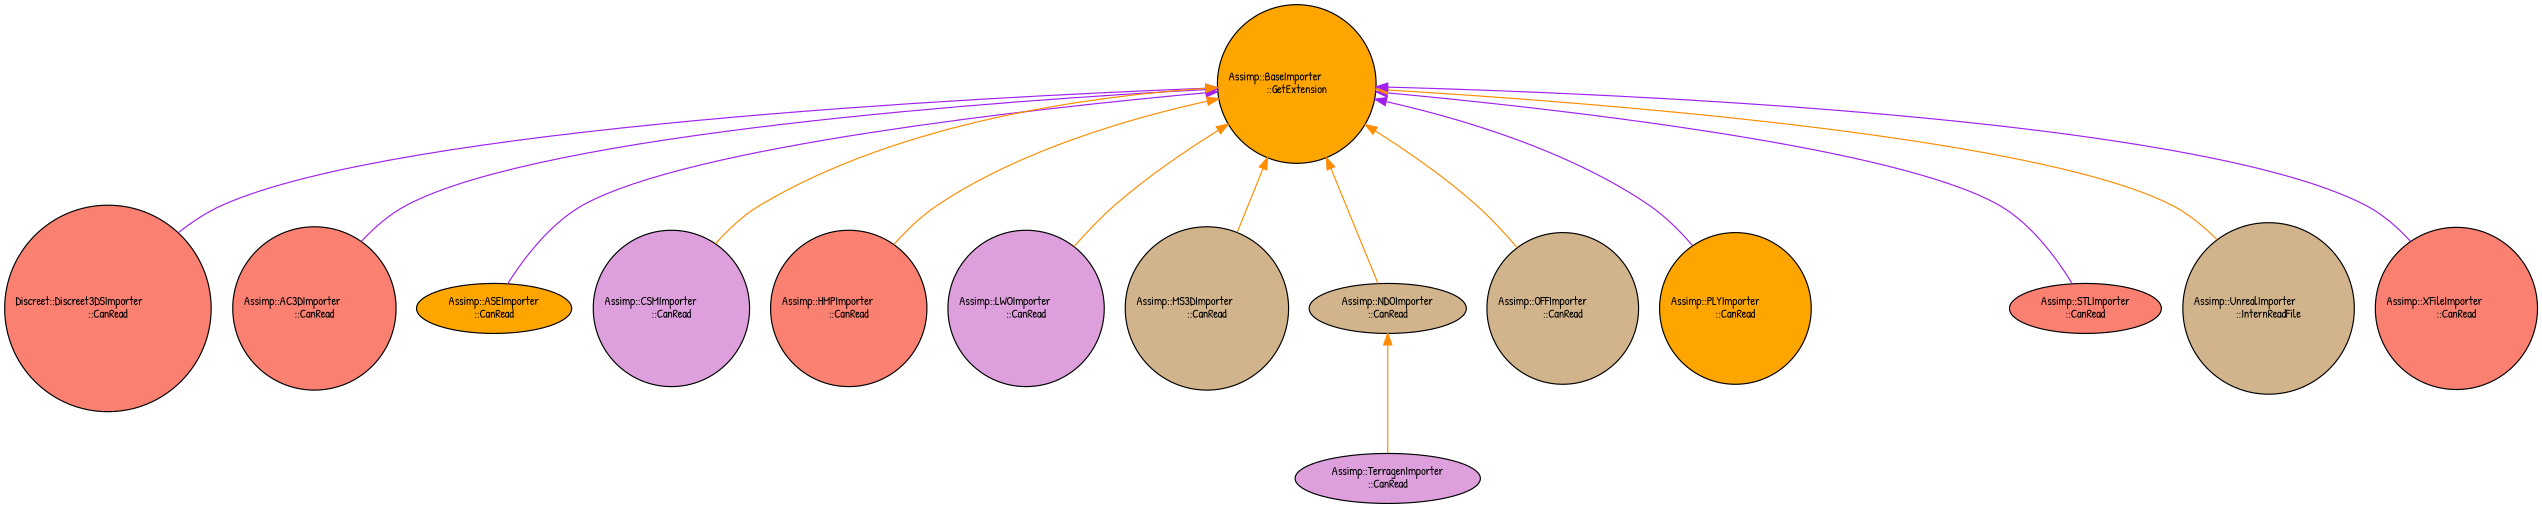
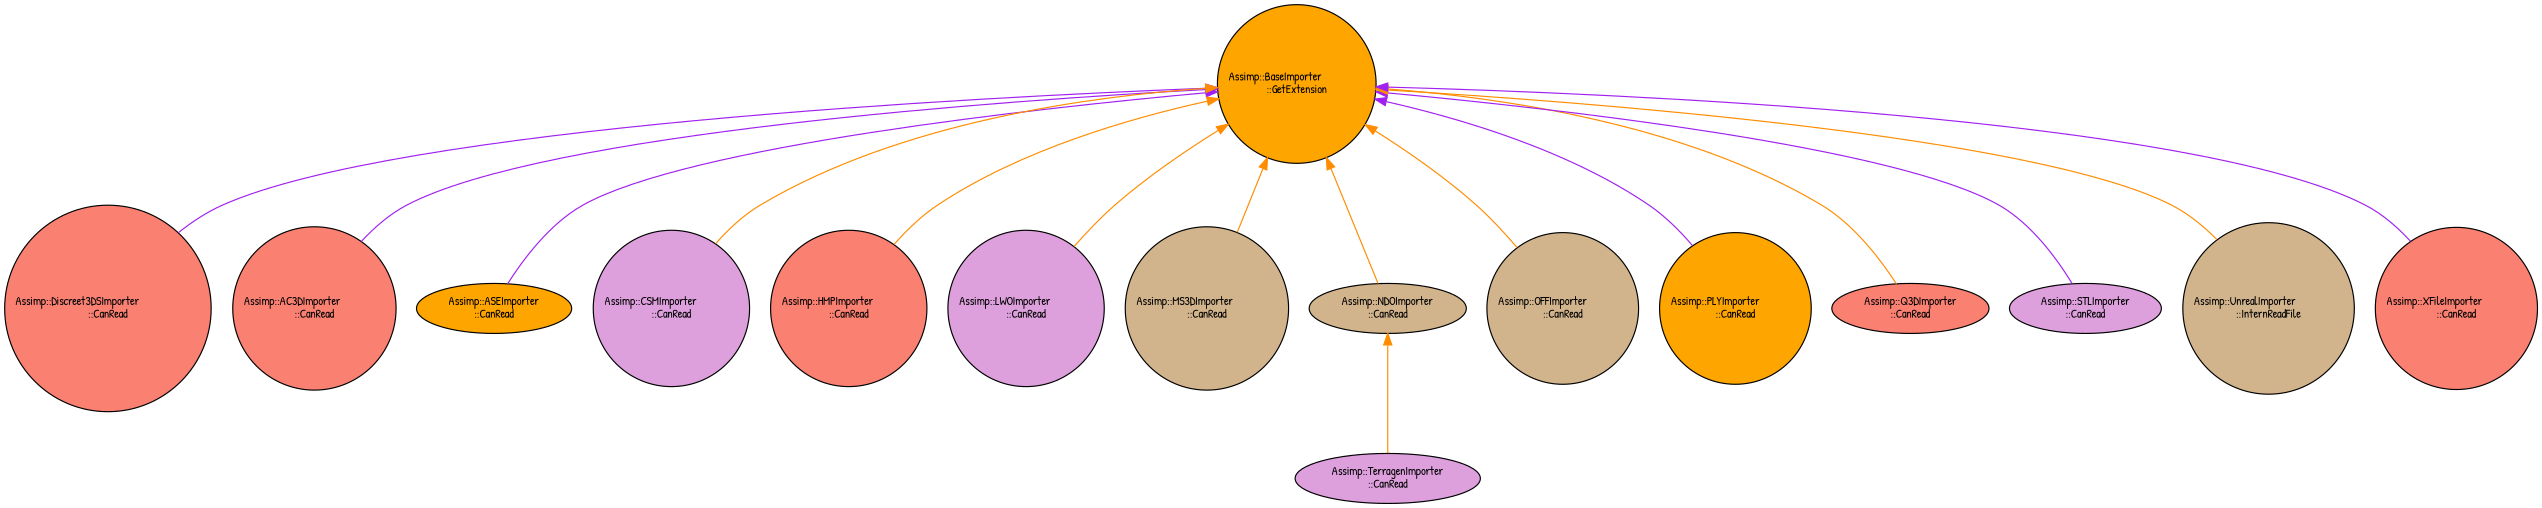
(108, 308) -> (108, 308)
none -> (1910, 308)
(2085, 308) -> (2085, 308)
